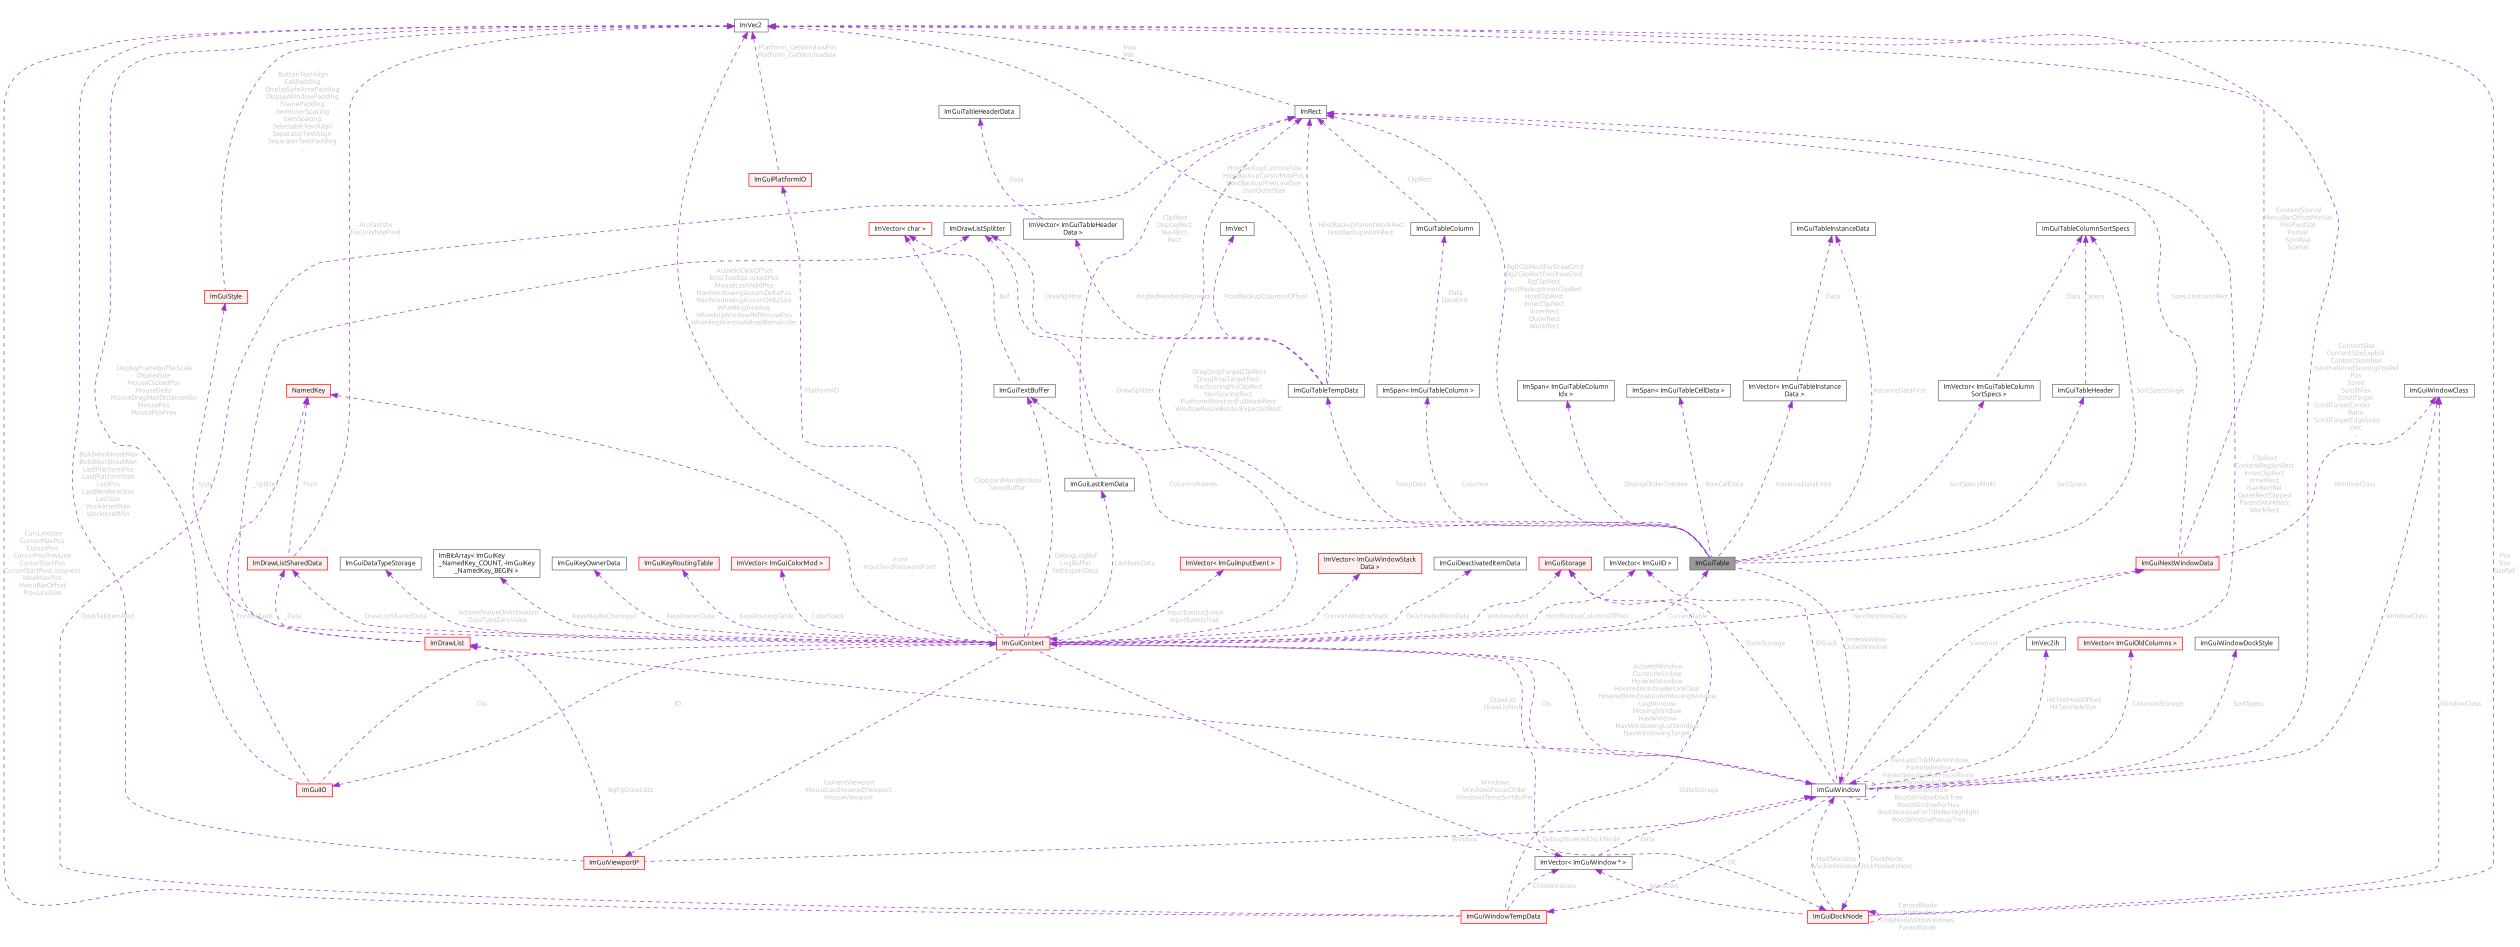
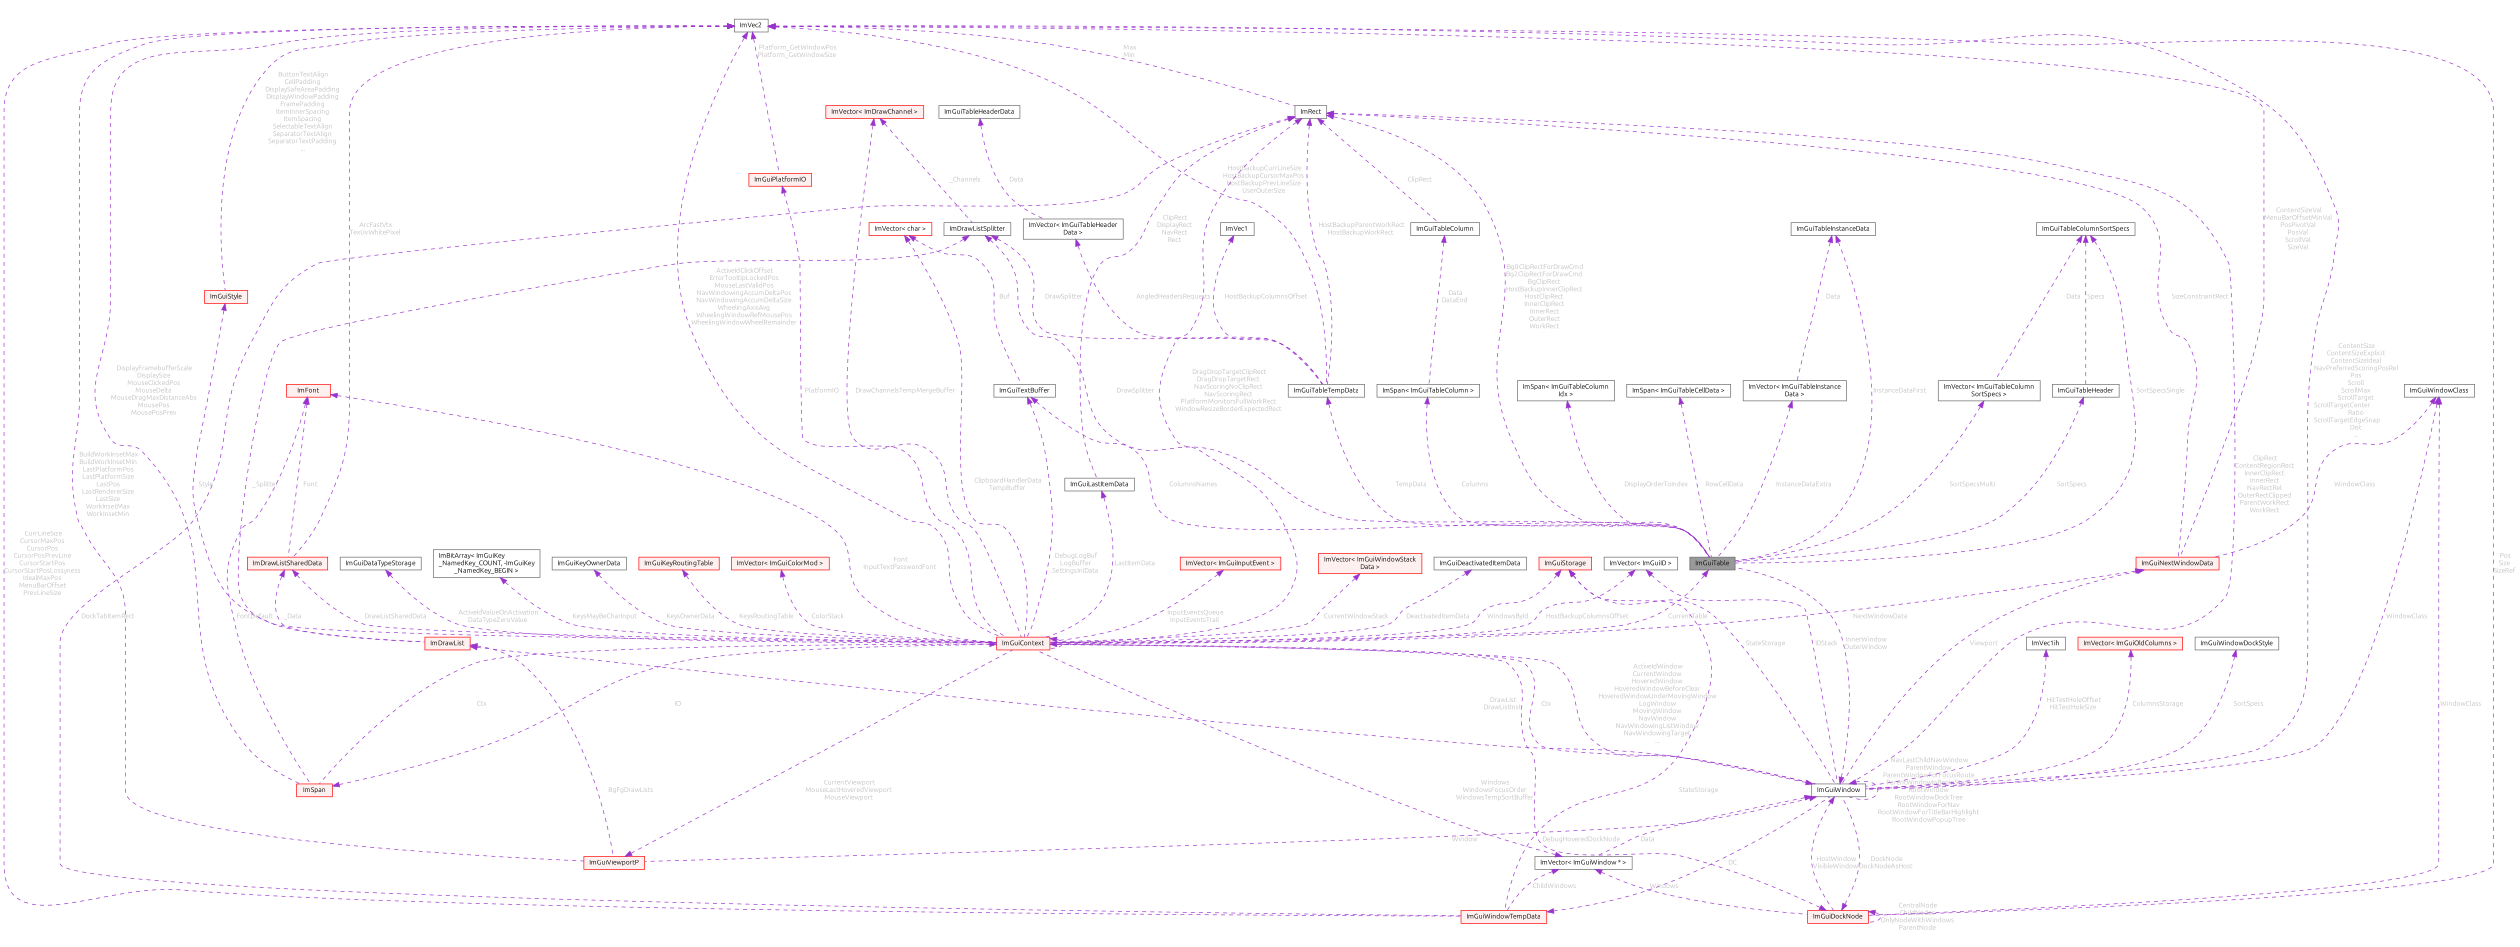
none -> (875, 112)
(308, 391) -> (308, 391)
(2046, 644) -> (2046, 644)
(315, 790) -> (315, 790)
